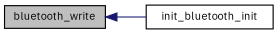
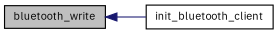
(210, 17) -> (210, 17)
